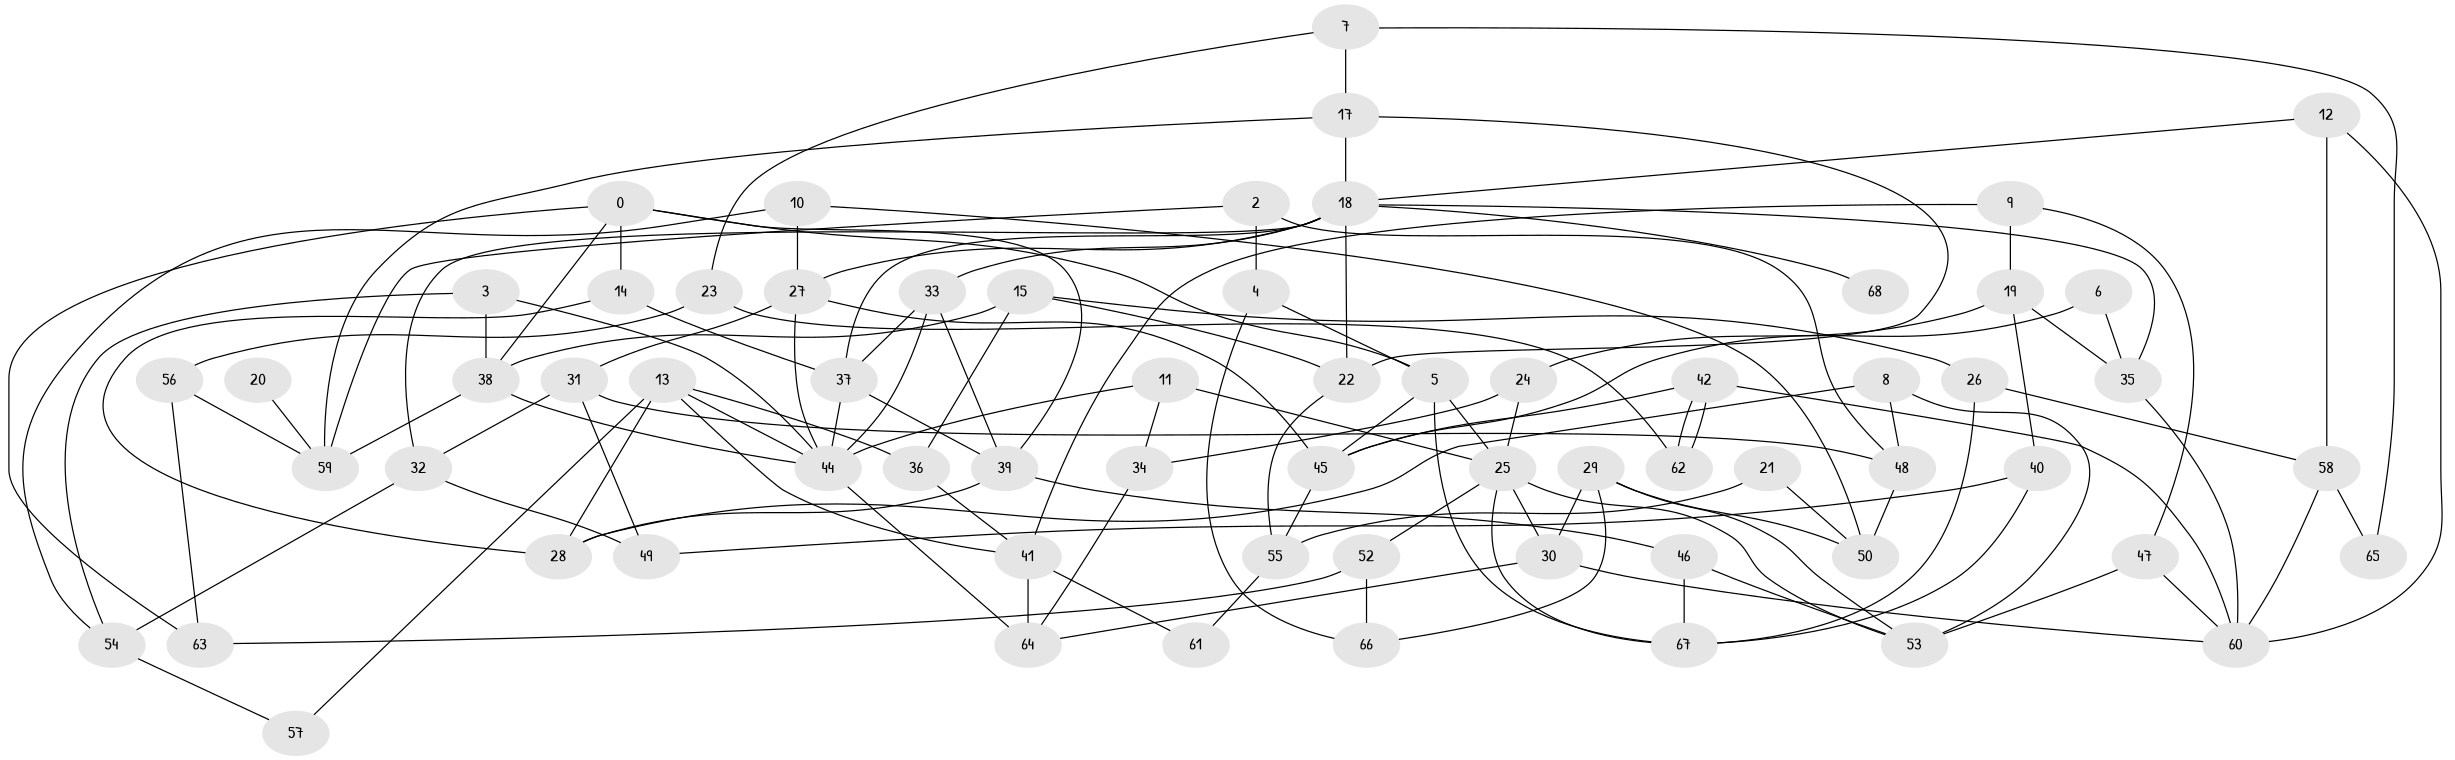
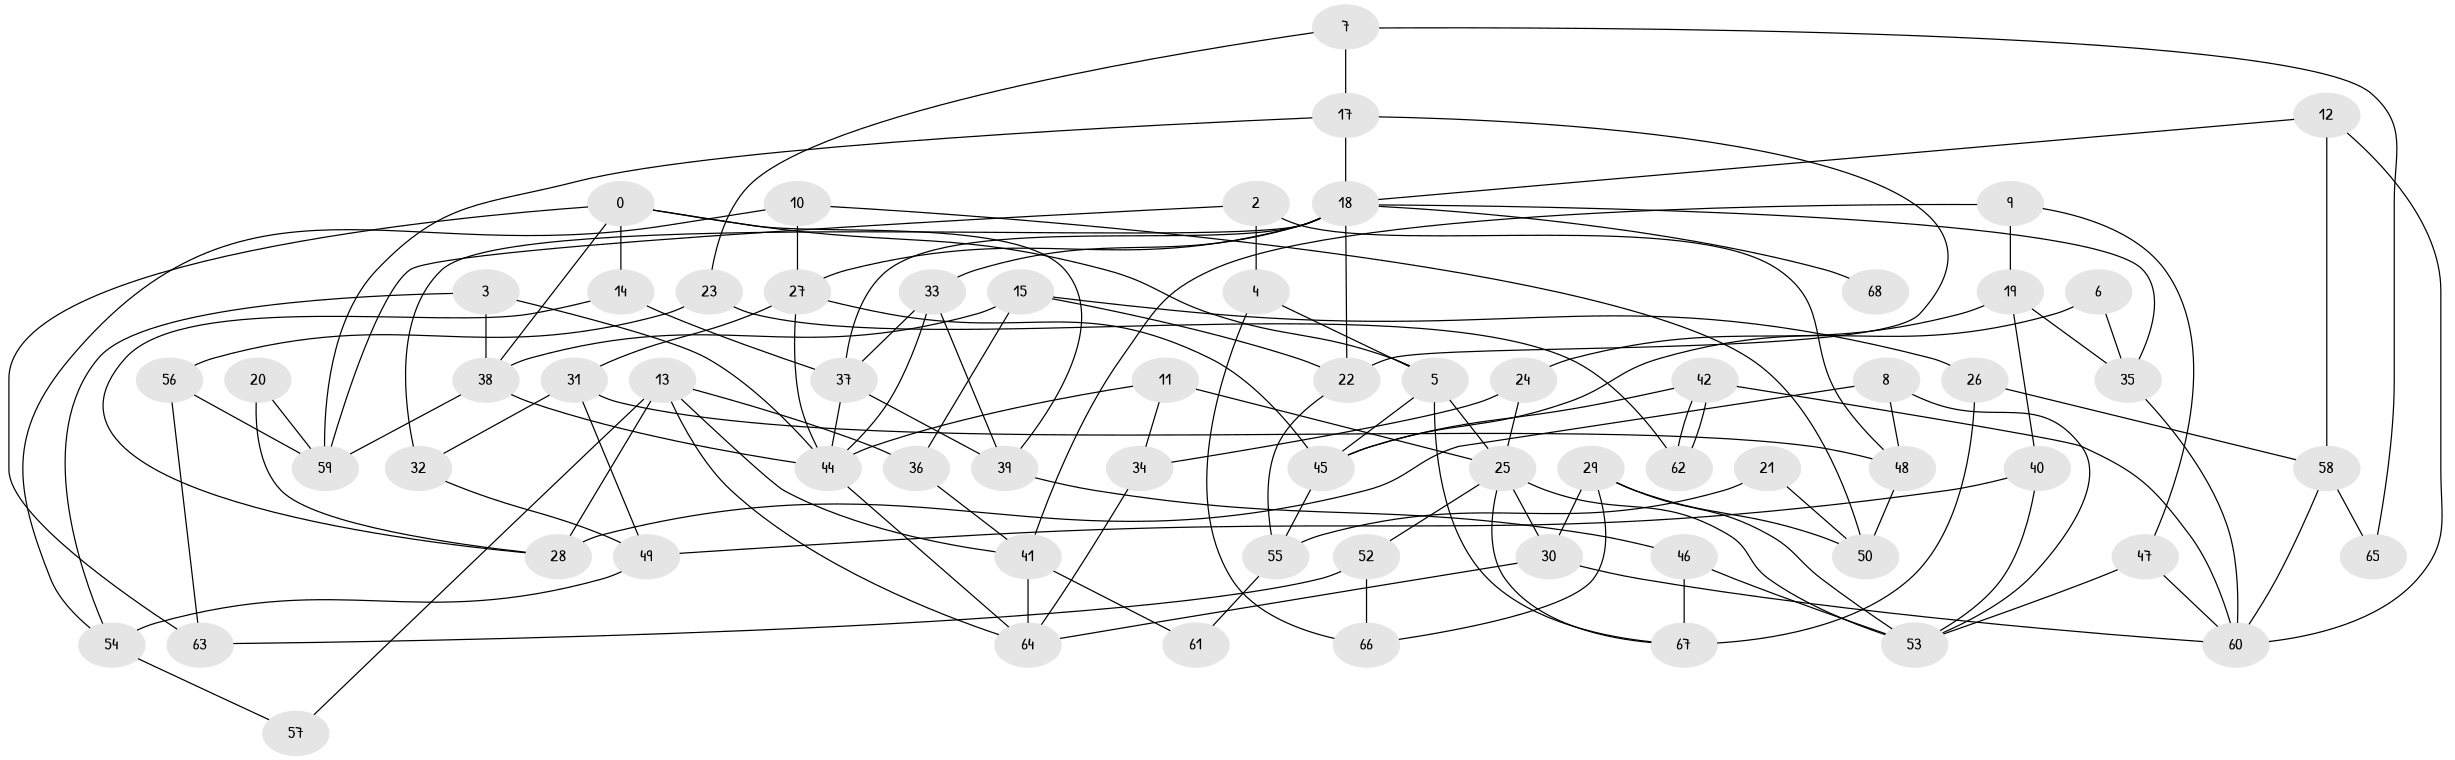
(757, 430) -> (820, 554)
(812, 512) -> (338, 518)
(265, 557) -> (379, 601)
(1904, 605) -> (2006, 573)
